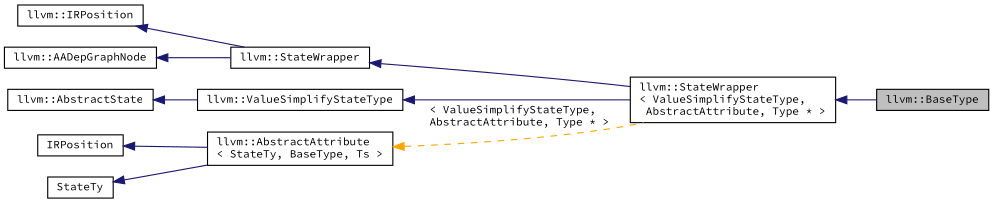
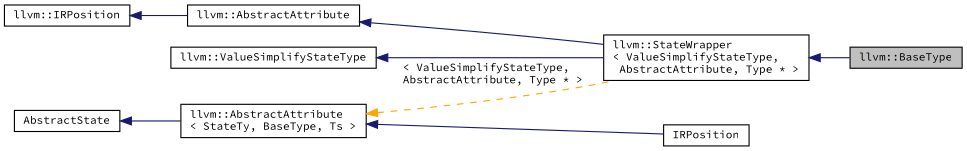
(80, 58) -> none
(300, 58) -> (274, 16)
(80, 100) -> none
(171, 147) -> (520, 129)
(80, 188) -> (67, 121)
